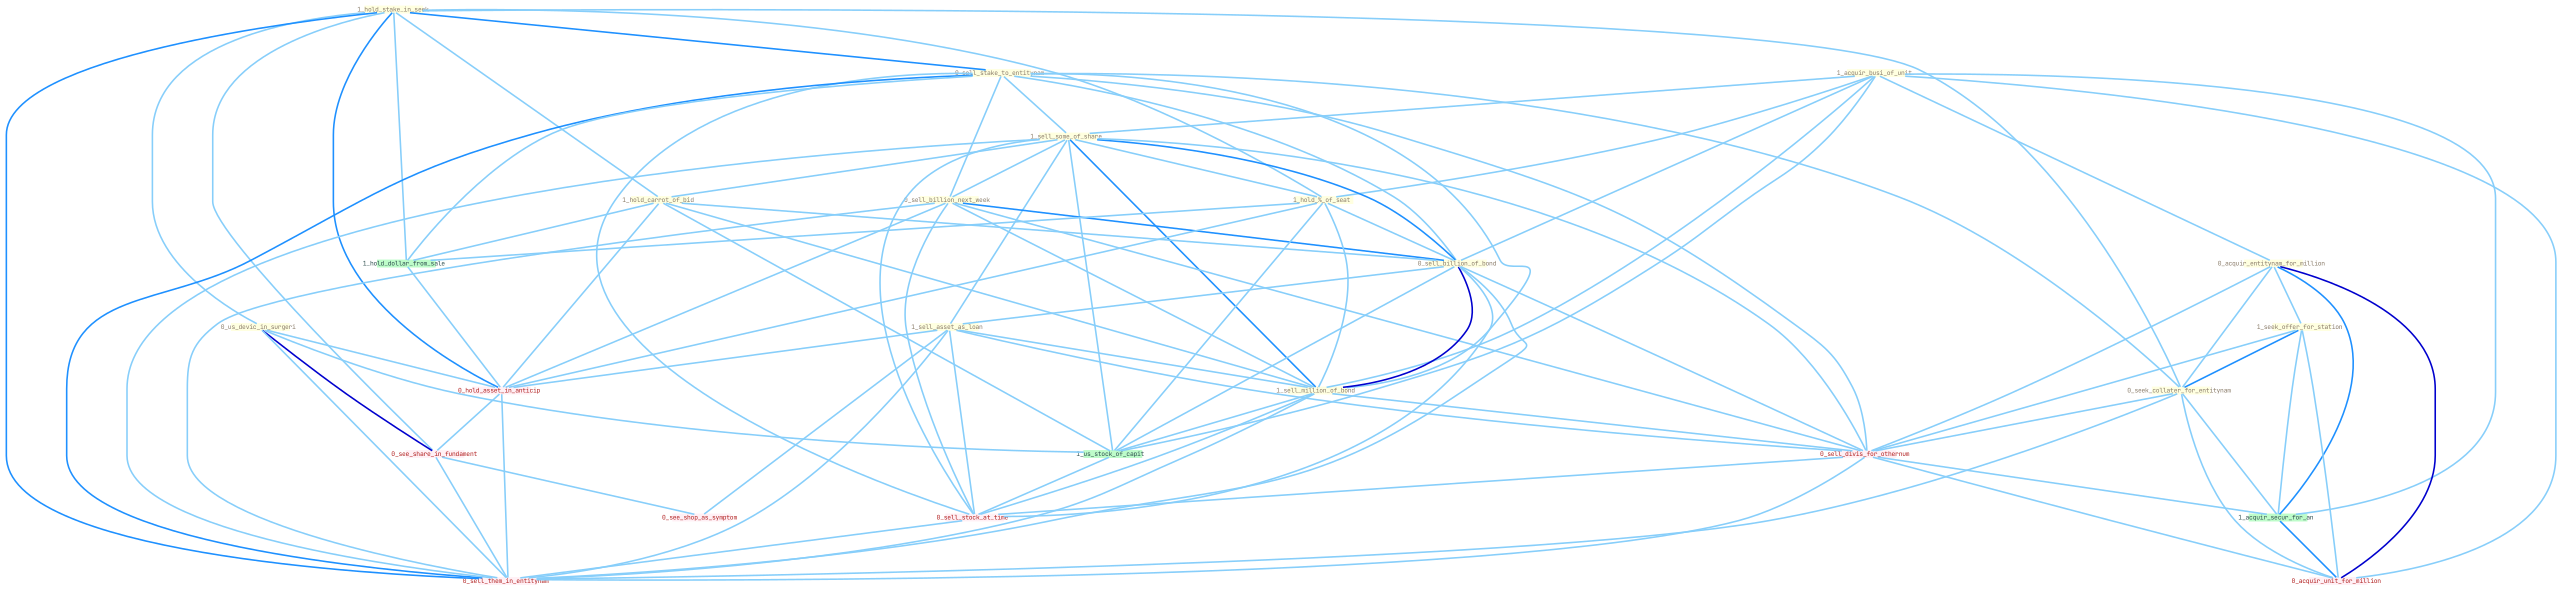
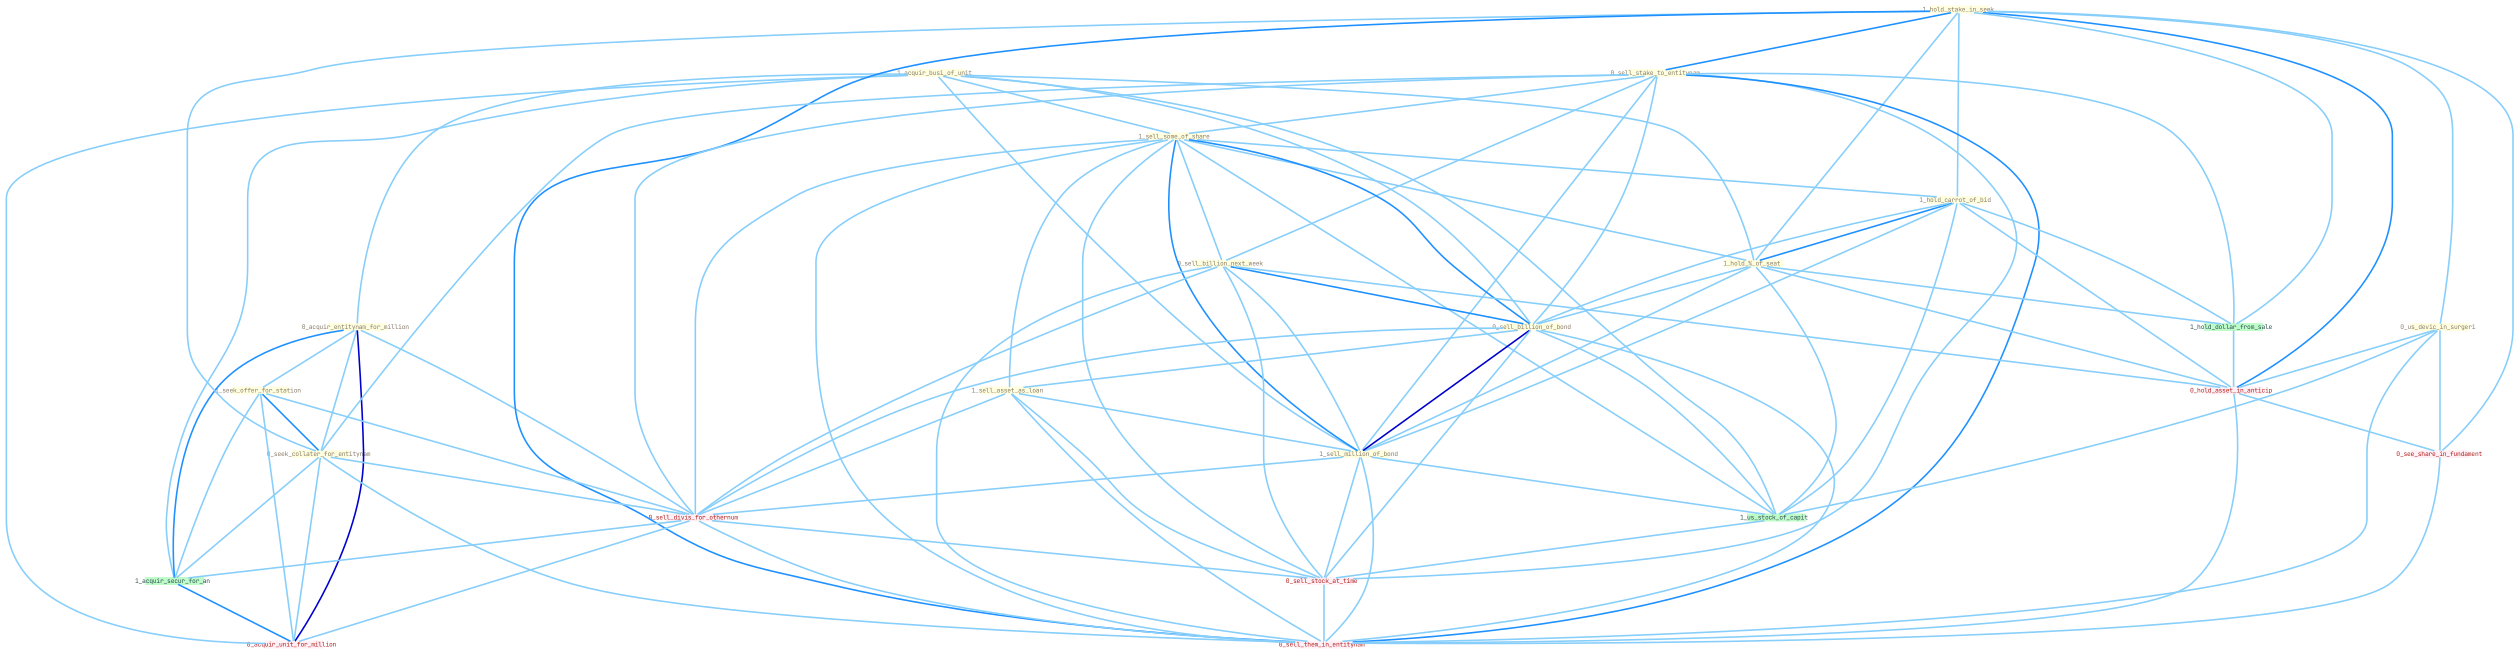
none -> (1837, 237)
(725, 359) -> none
(345, 393) -> (2440, 390)
(702, 518) -> none
